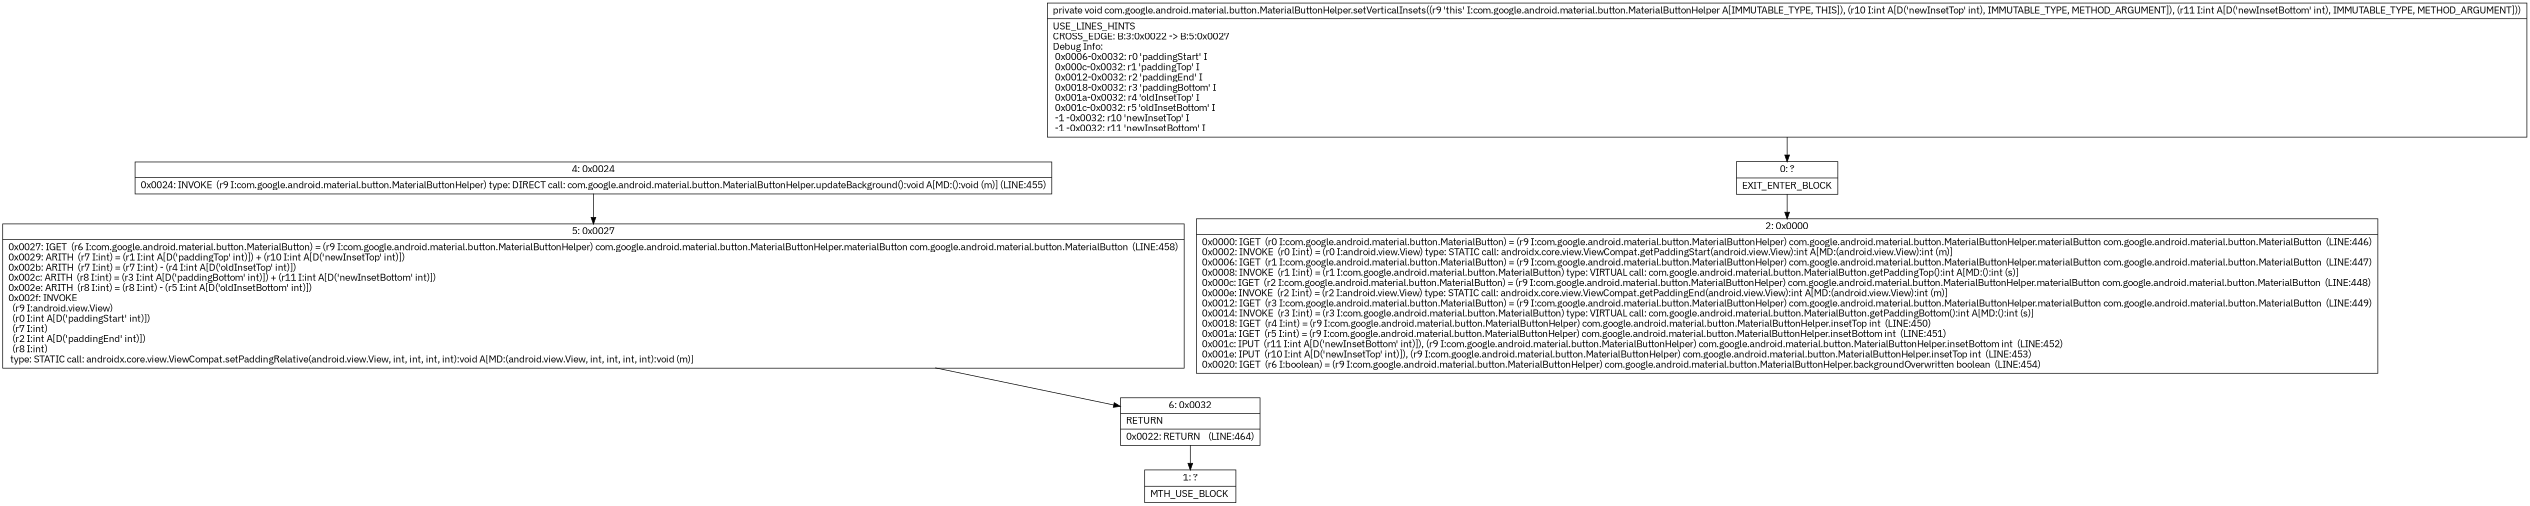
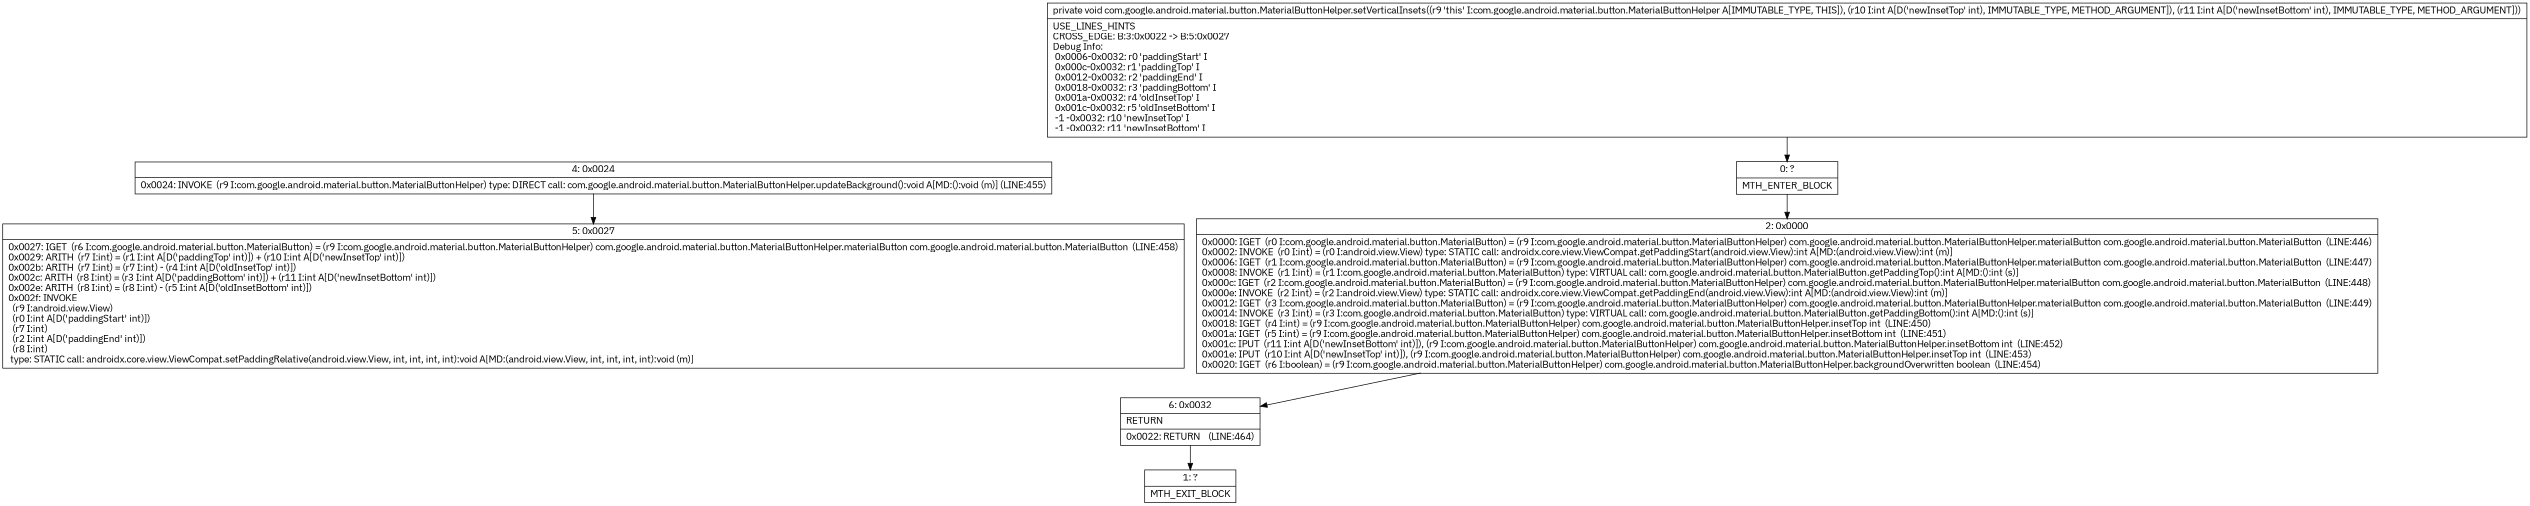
(1787, 186) -> (1787, 186)
(1024, 386) -> (1344, 389)
(1189, 494) -> (1190, 494)
